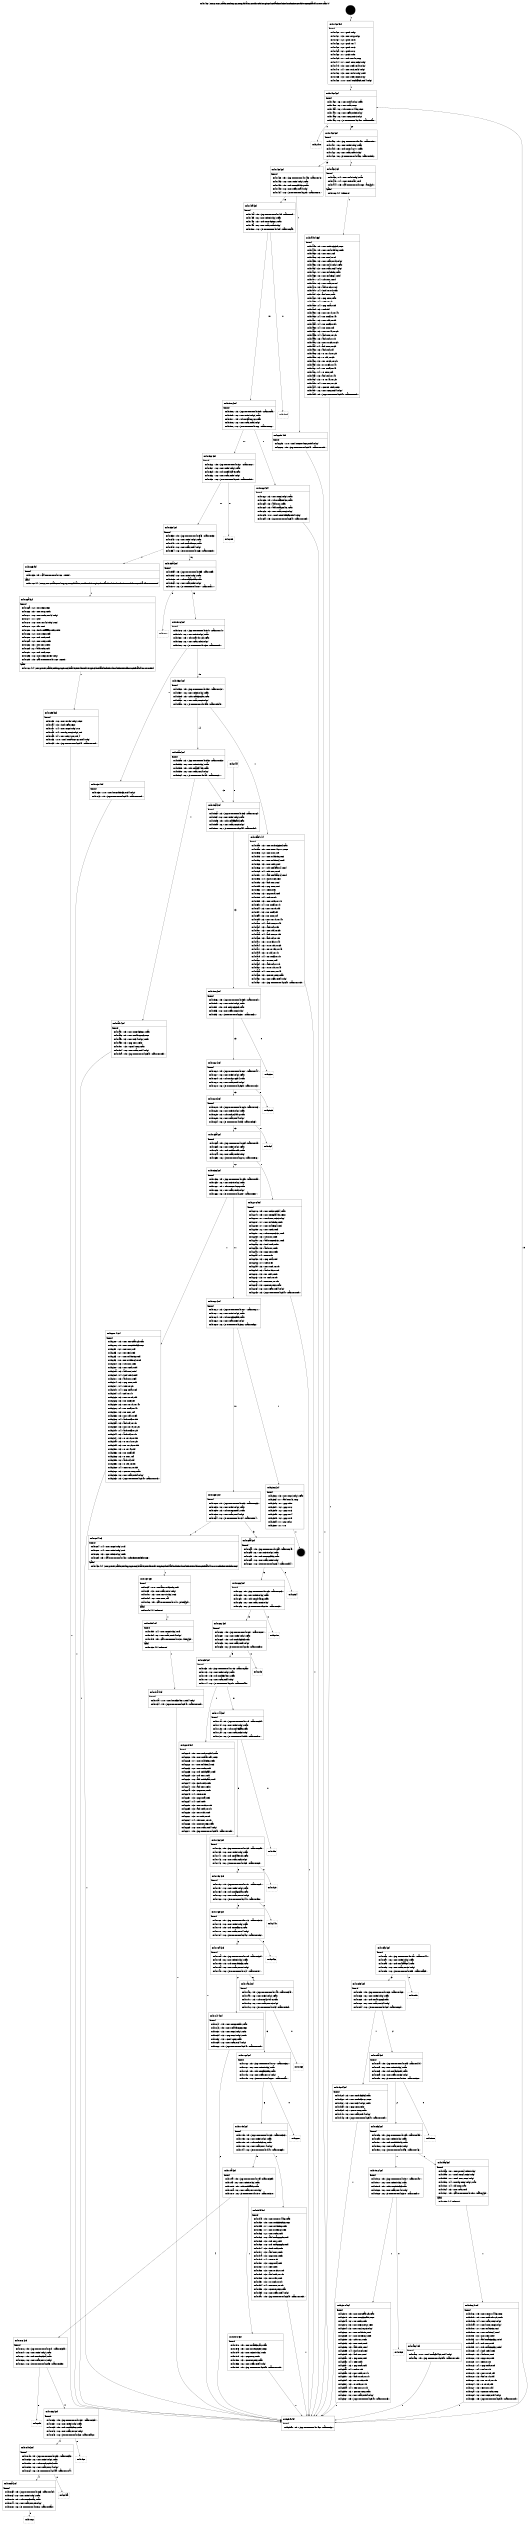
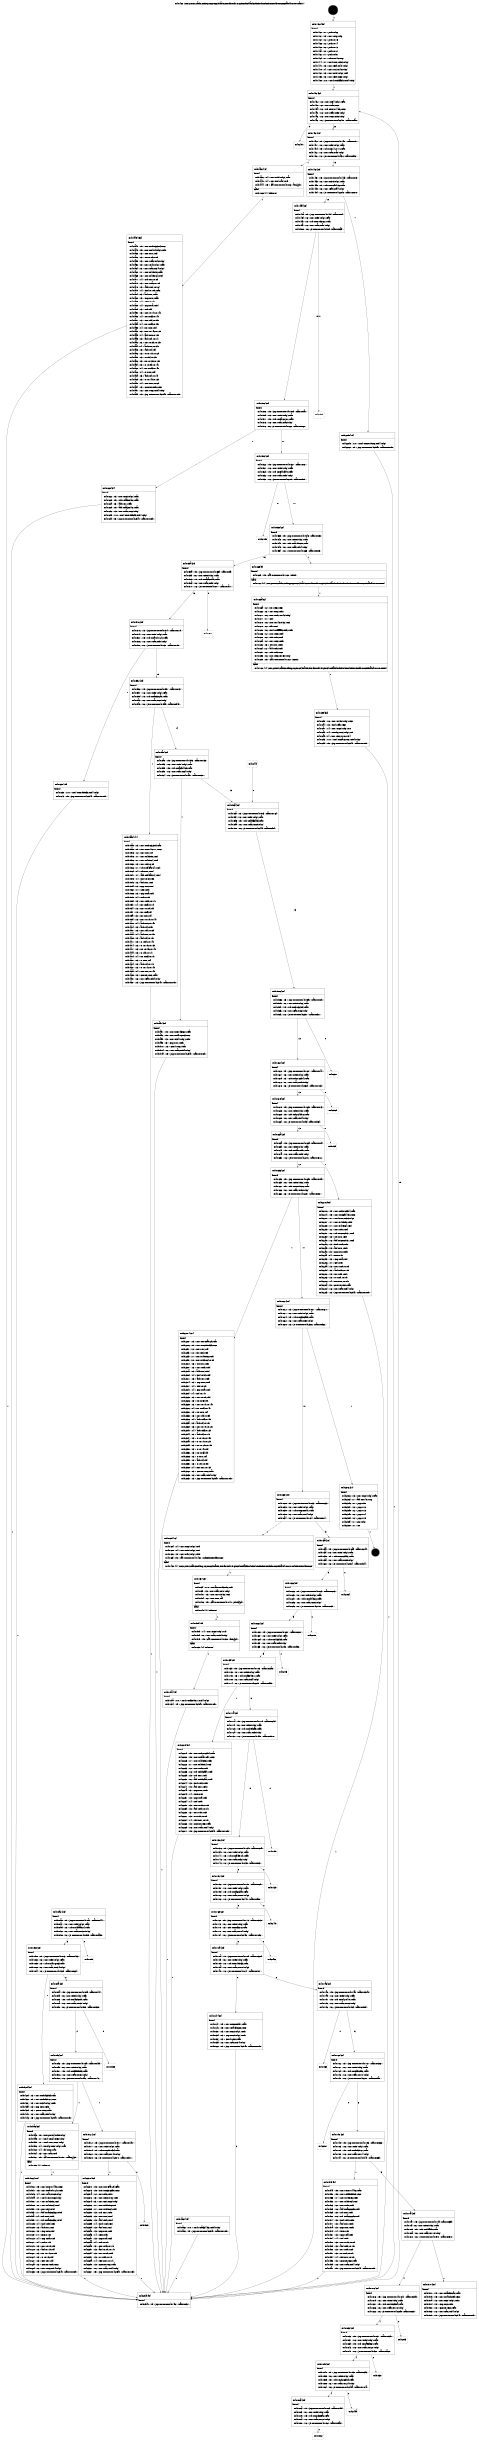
(285, 2393) -> none
